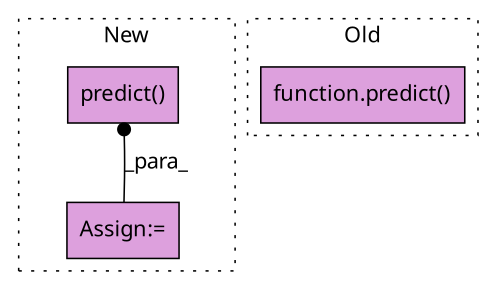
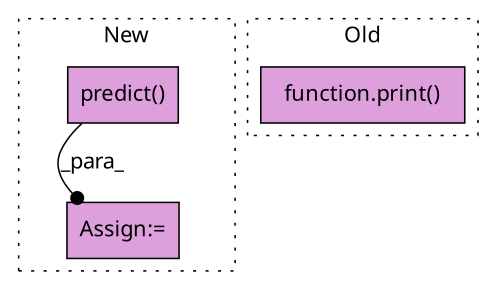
(363, 95) -> (363, 95)
(125, 169) -> (59, 157)
